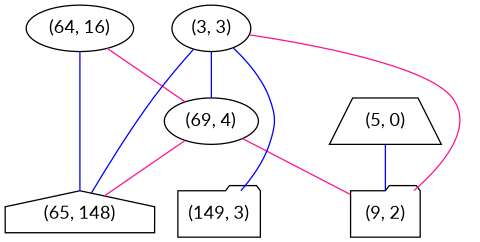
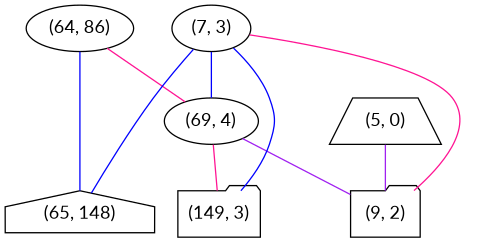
(80, 28) -> (80, 28)
(211, 28) -> (211, 28)
(296, 167) -> (296, 167)
(145, 168) -> (215, 168)
(385, 168) -> (385, 168)
